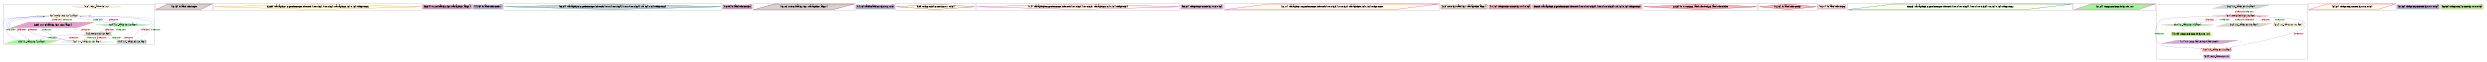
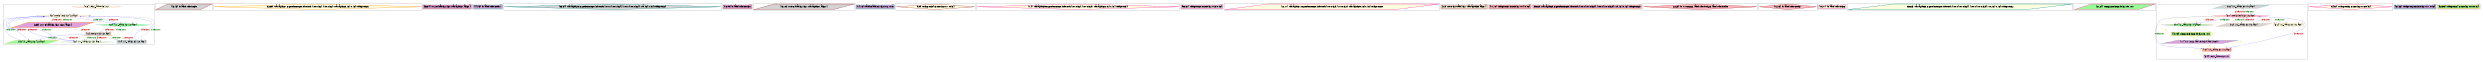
(2352, 7) -> (2351, 7)
